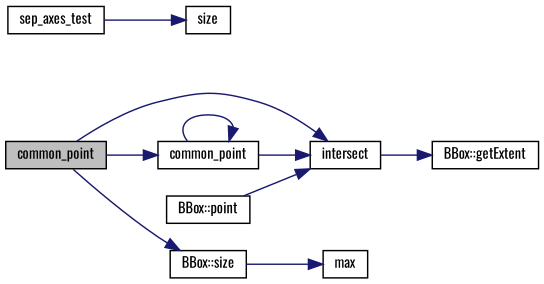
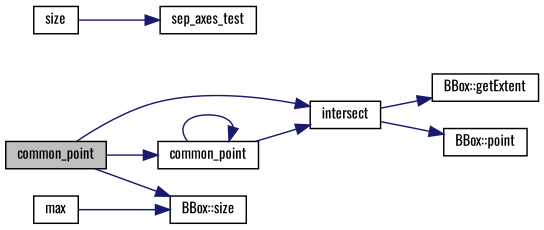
(138, 20) -> (112, 20)
(270, 185) -> (405, 126)
(277, 264) -> (117, 210)
